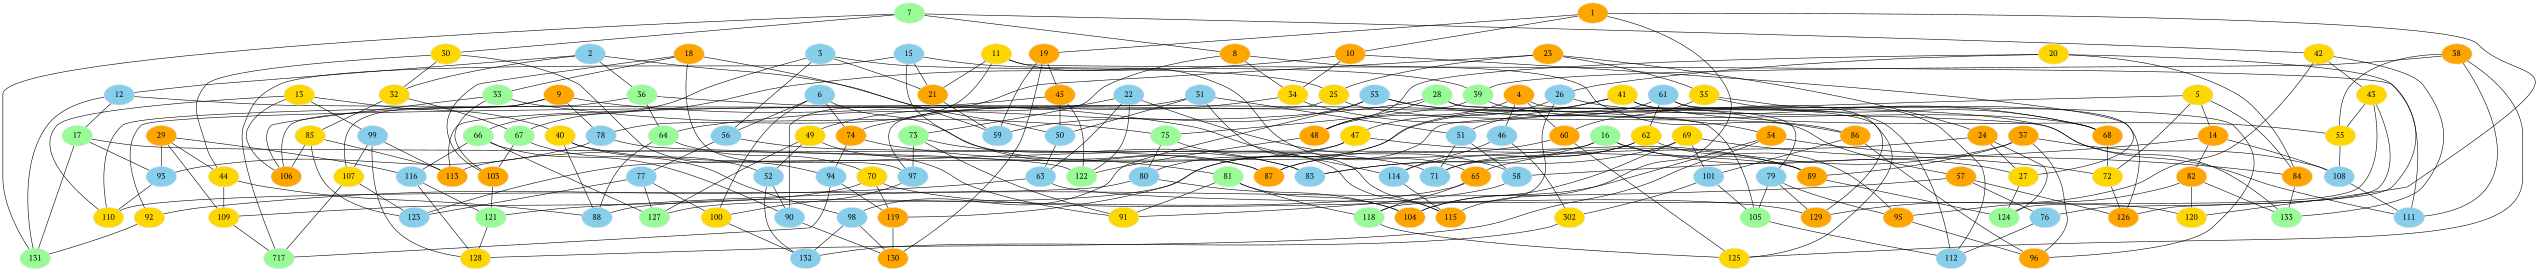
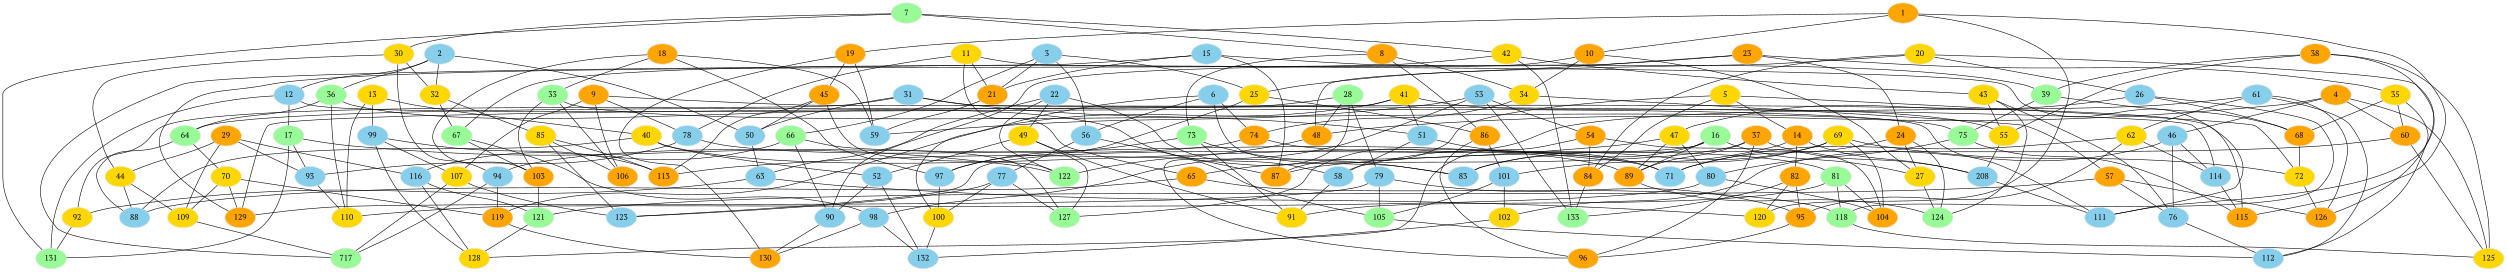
(247, 131) -> none
none -> (2173, 177)
(2339, 177) -> (1983, 177)
(1570, 218) -> (1504, 218)
